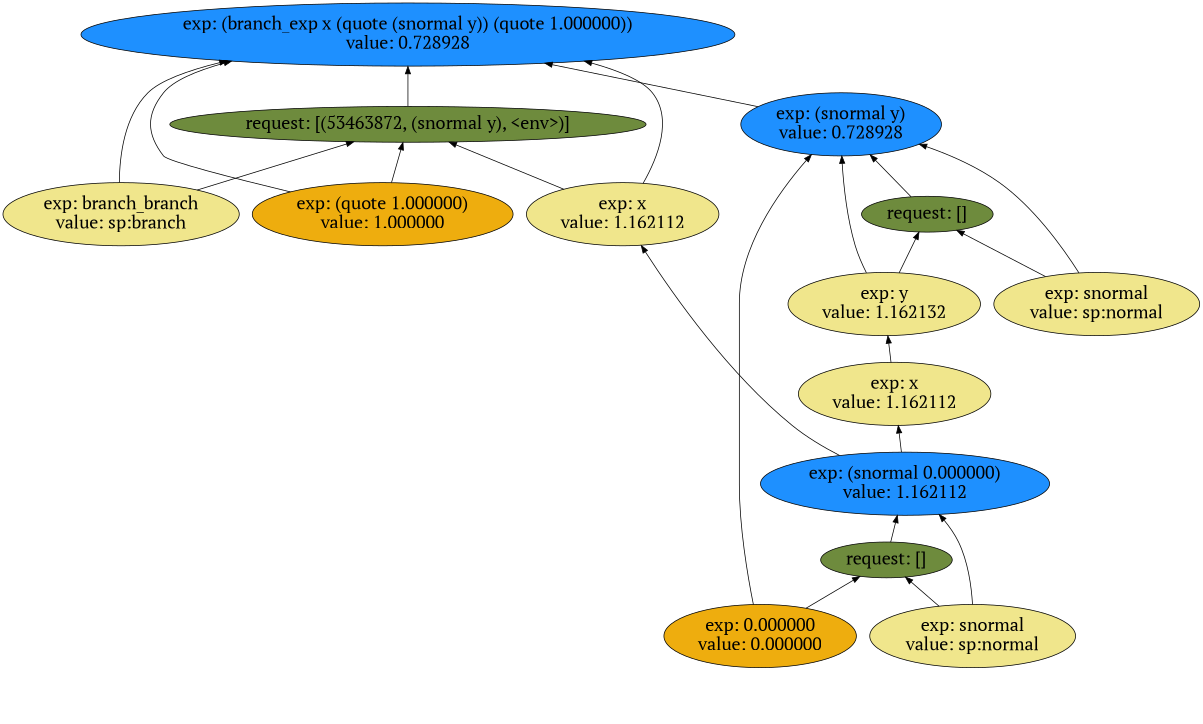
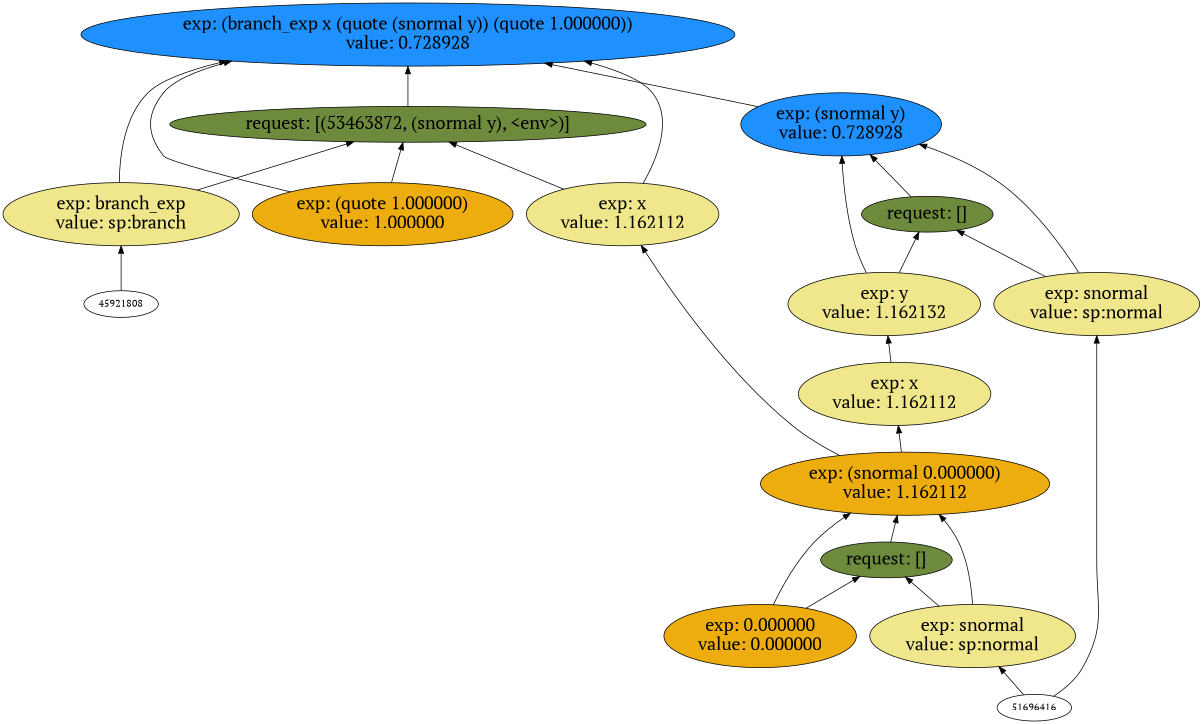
(121, 214) -> (121, 214)
none -> (121, 304)
(739, 385) -> (803, 556)
(905, 484) -> (905, 484)
none -> (1034, 708)
